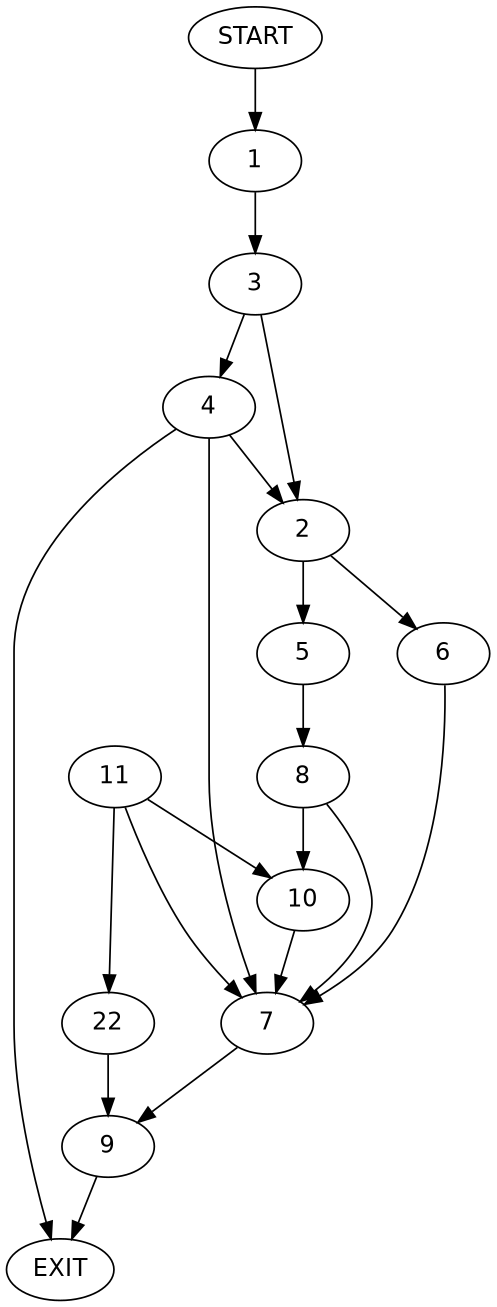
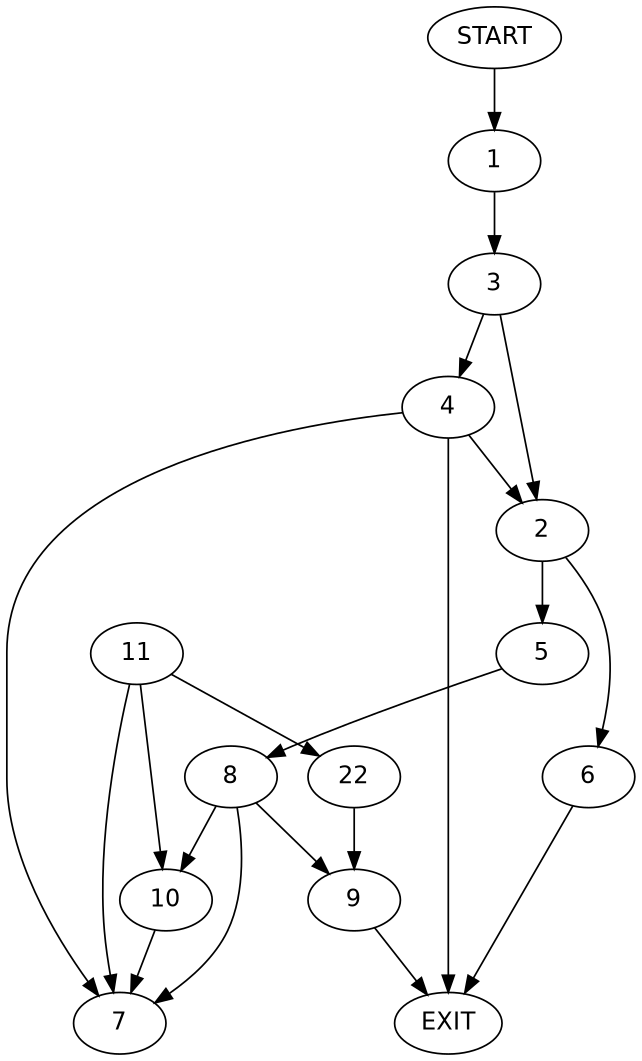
(424, 859) -> (523, 892)
(195, 1080) -> (286, 832)
